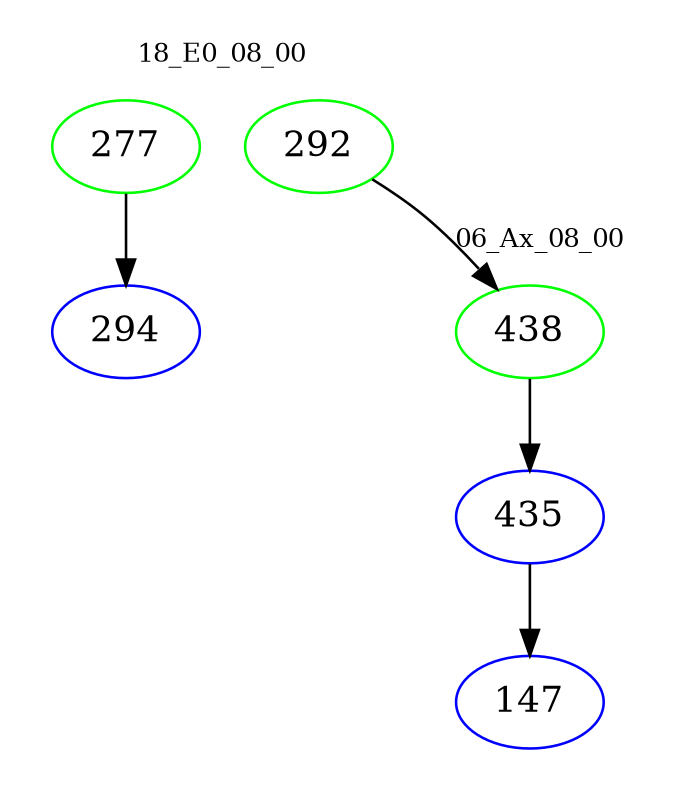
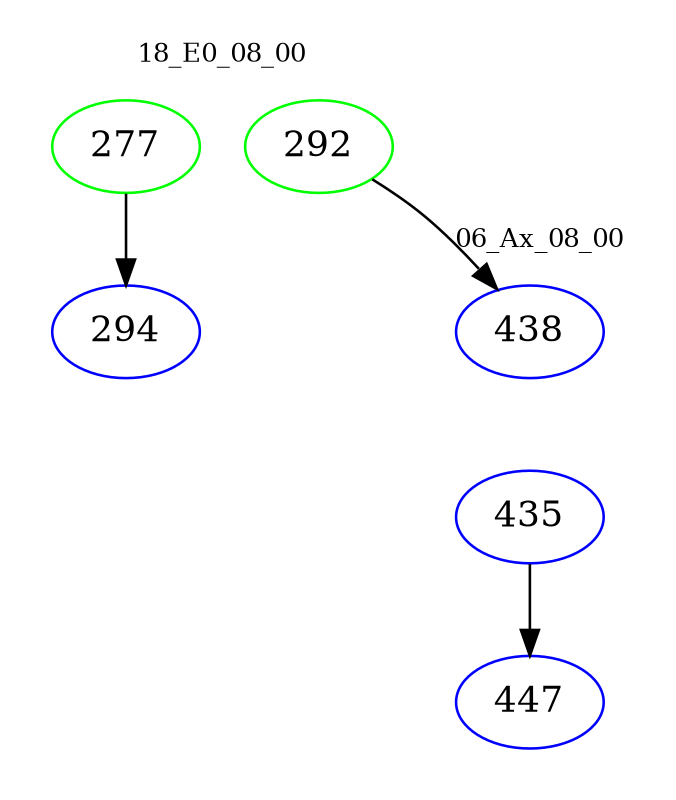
(530, 332) -> (530, 332)
(530, 412) -> none
(530, 702) -> (530, 702)
